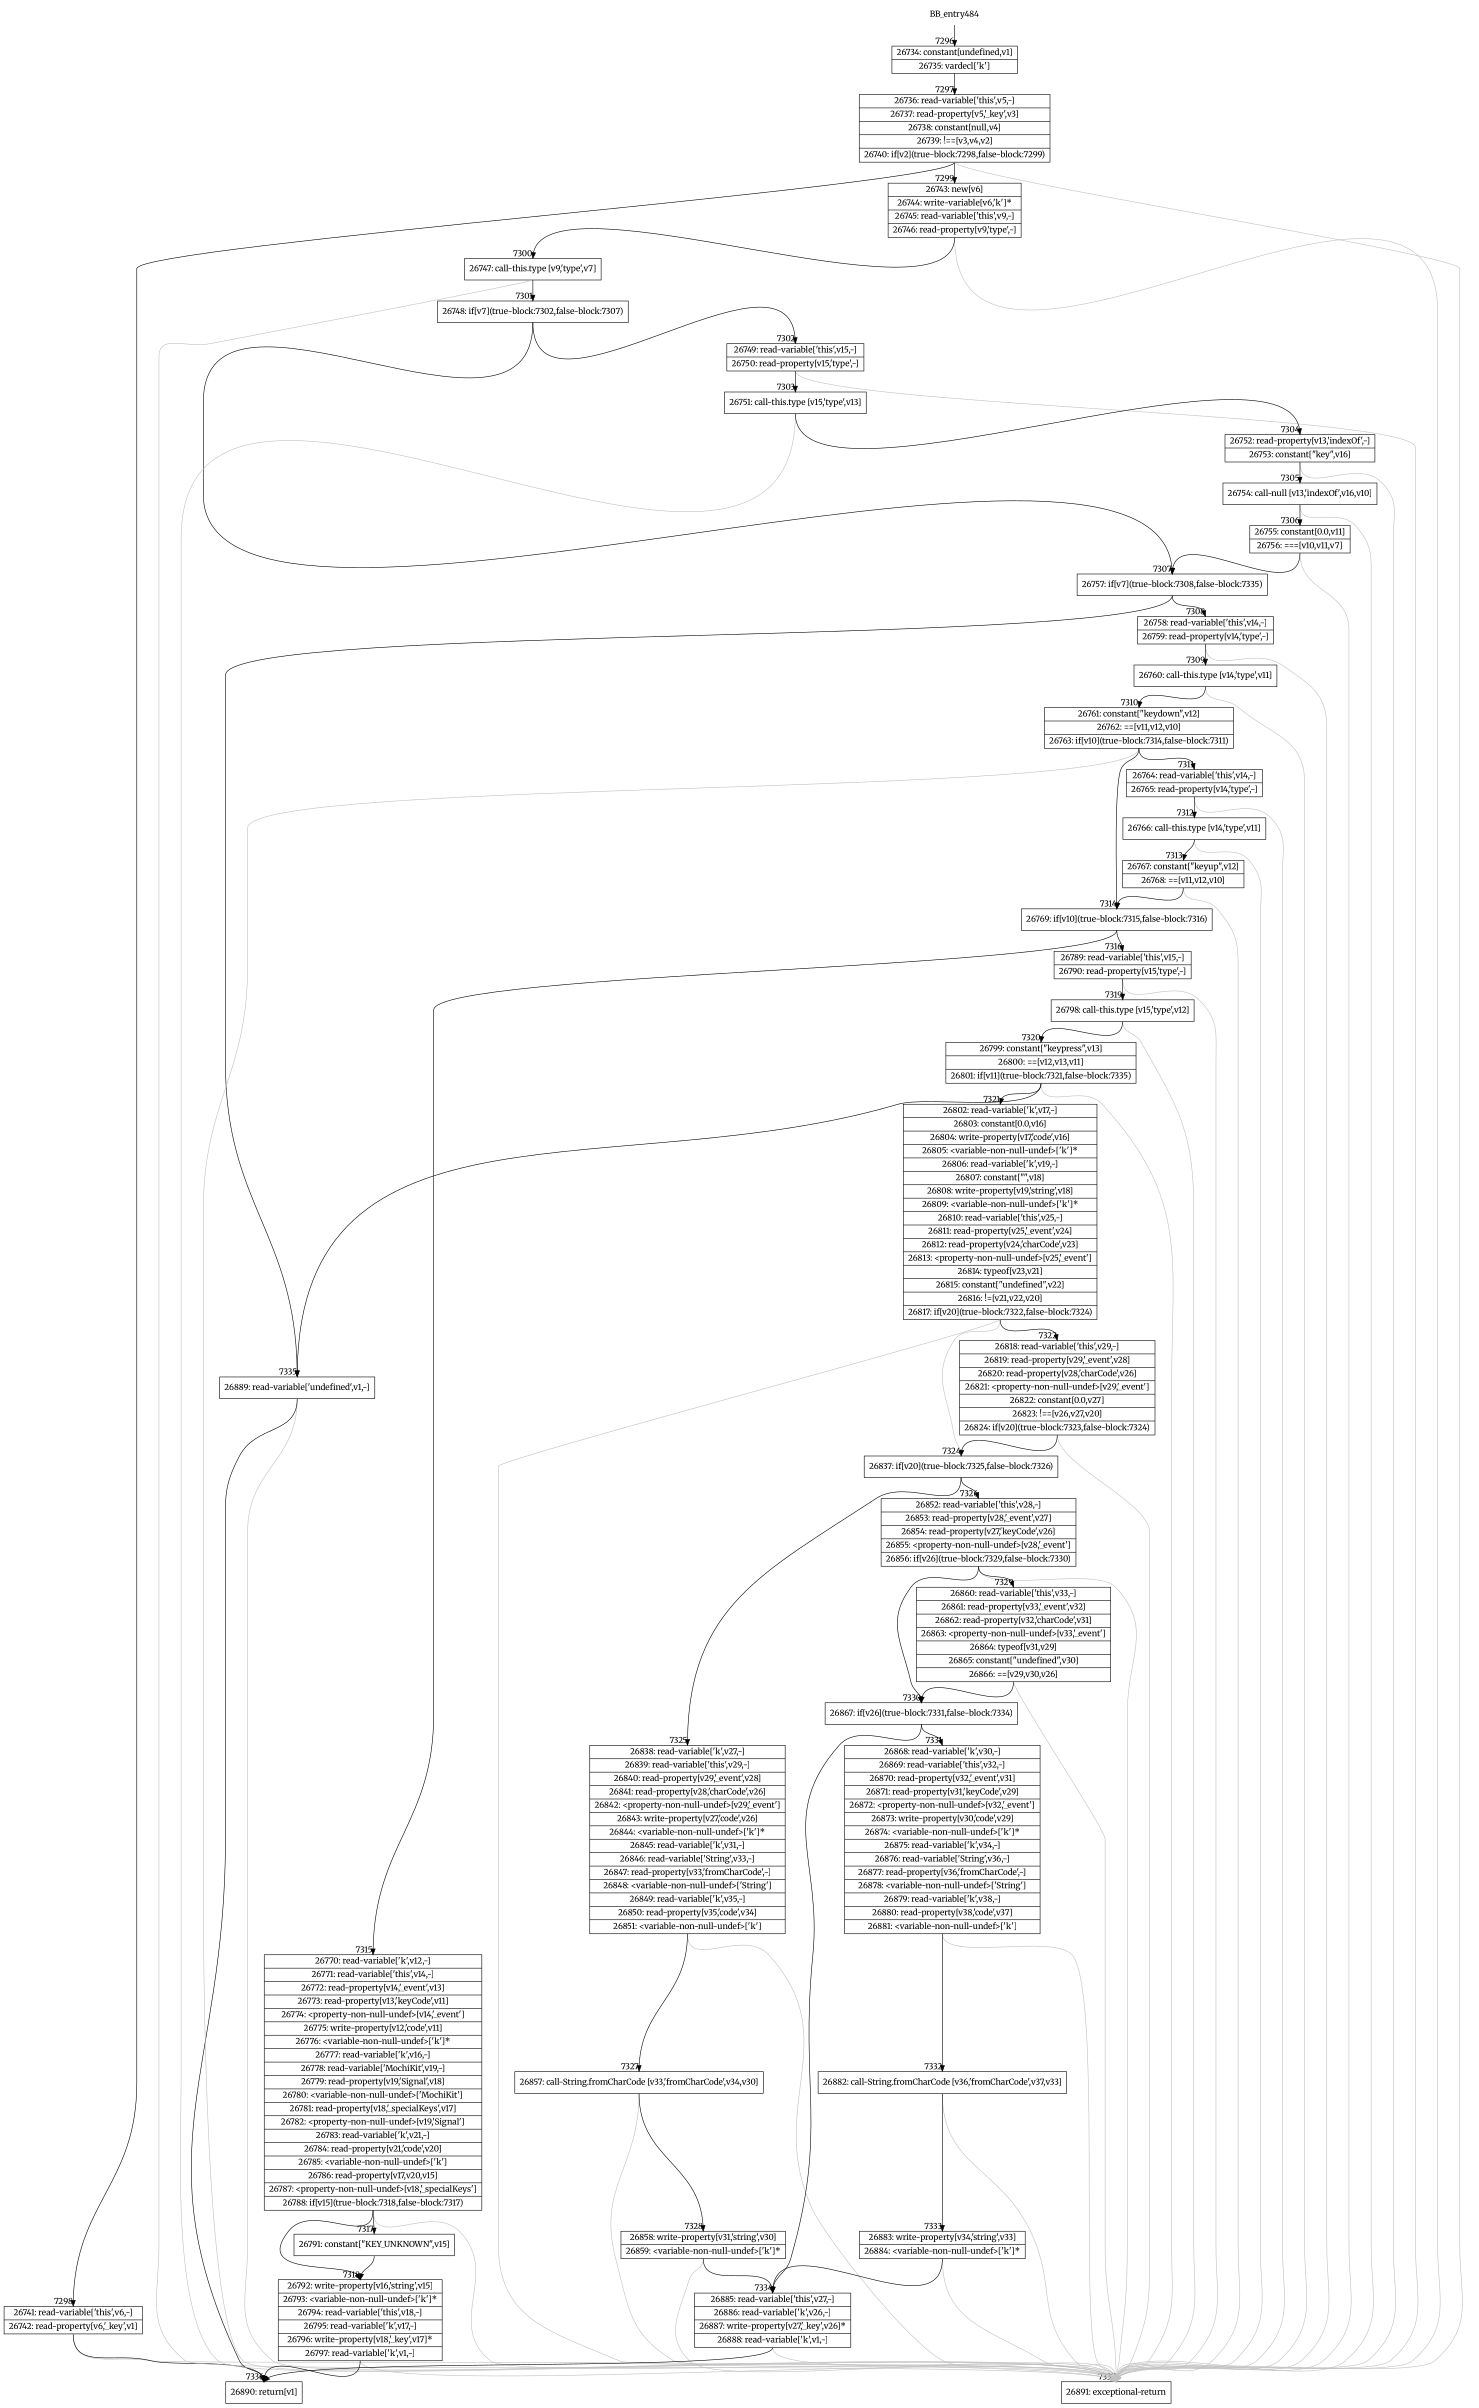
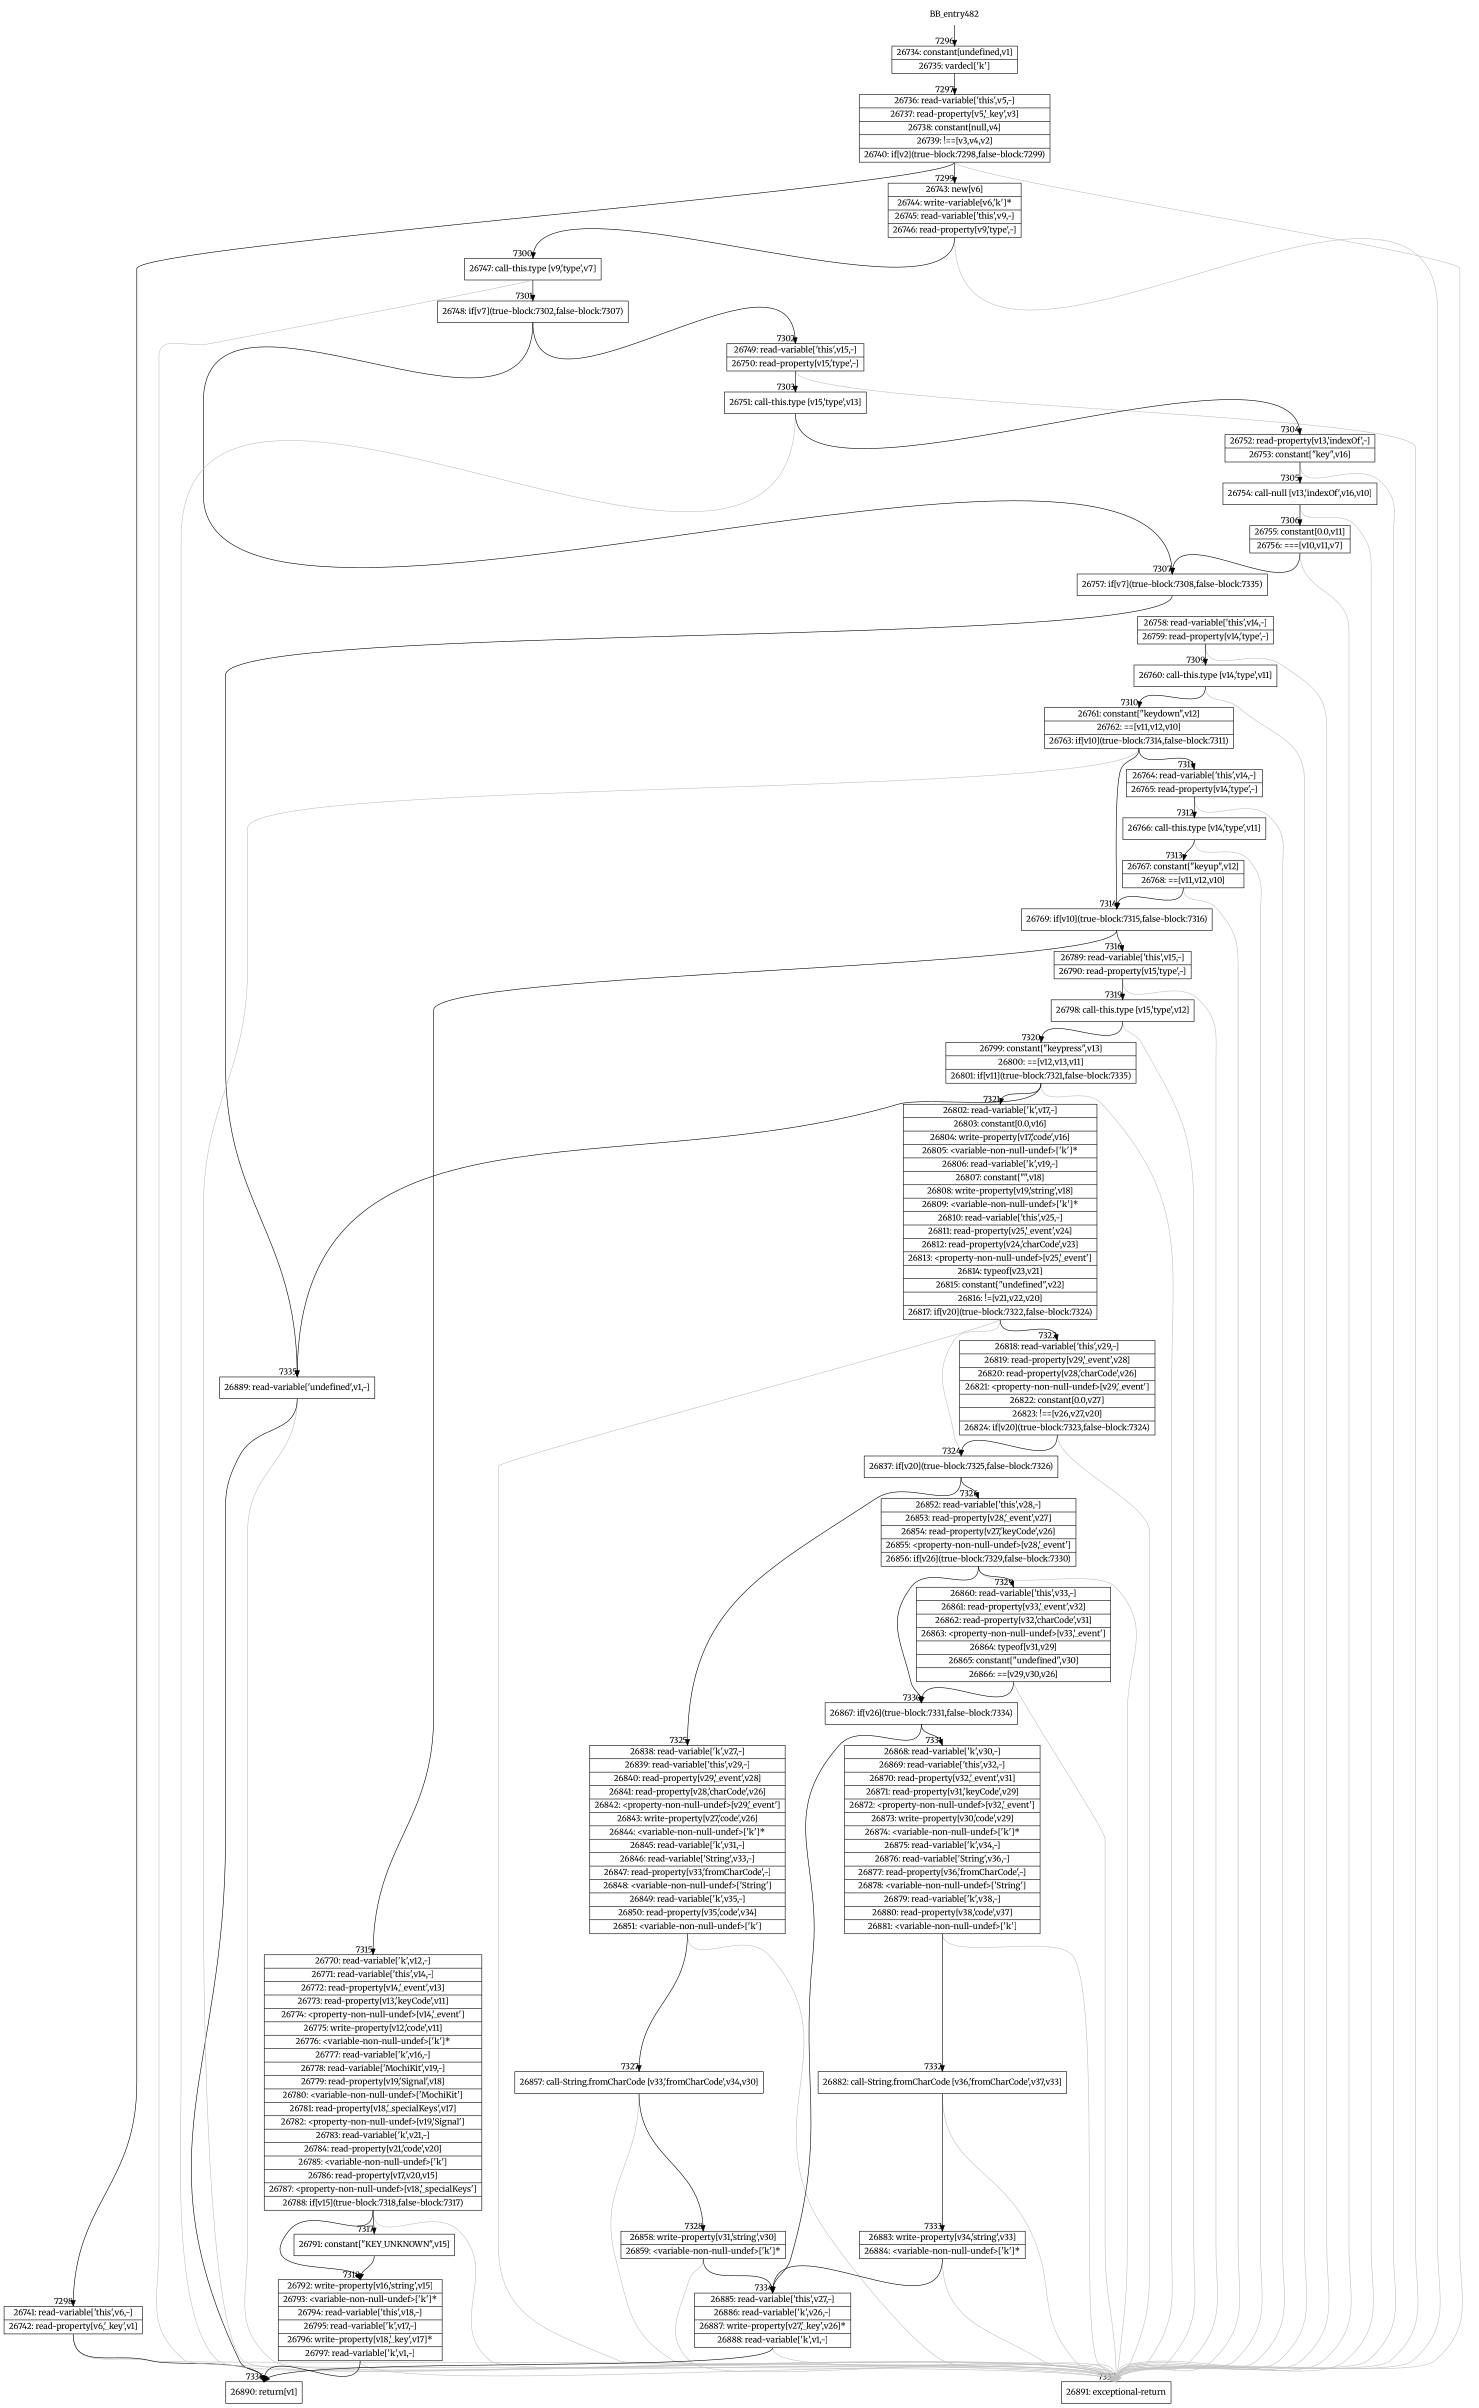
(955, 15) -> (955, 15)
(1186, 606) -> none
